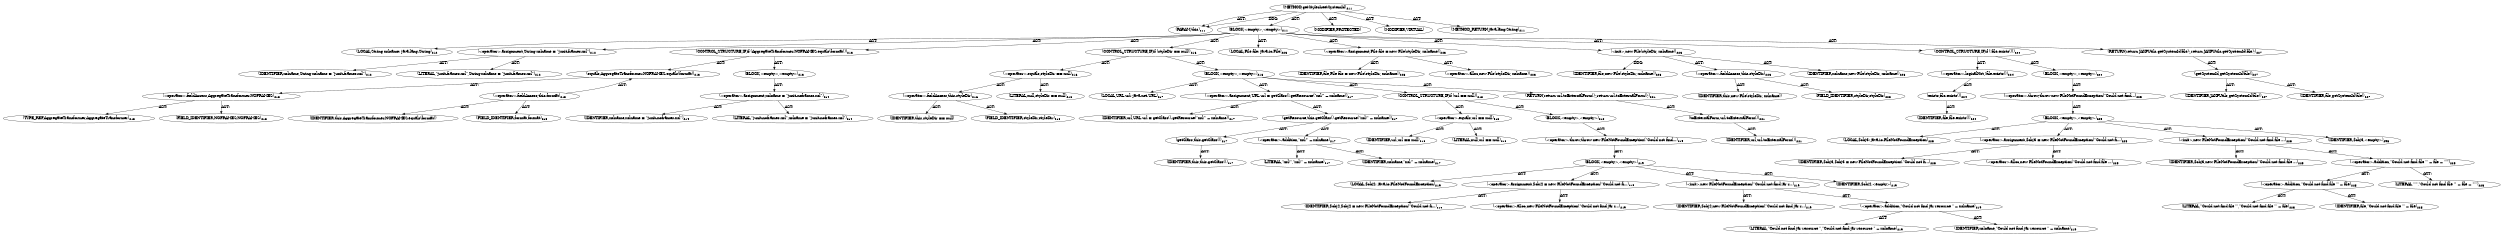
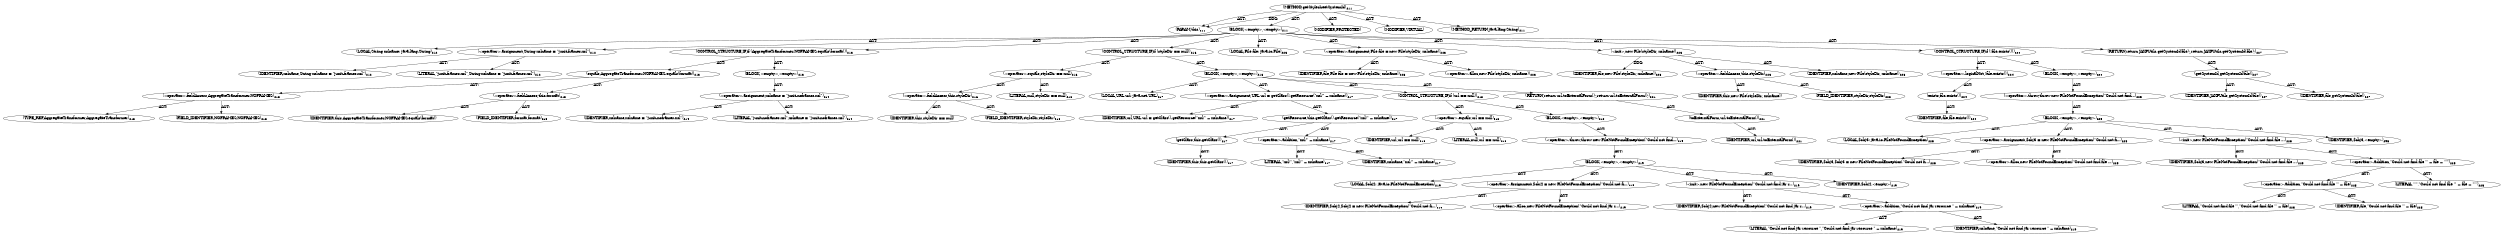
(598, 88) -> (587, 85)
